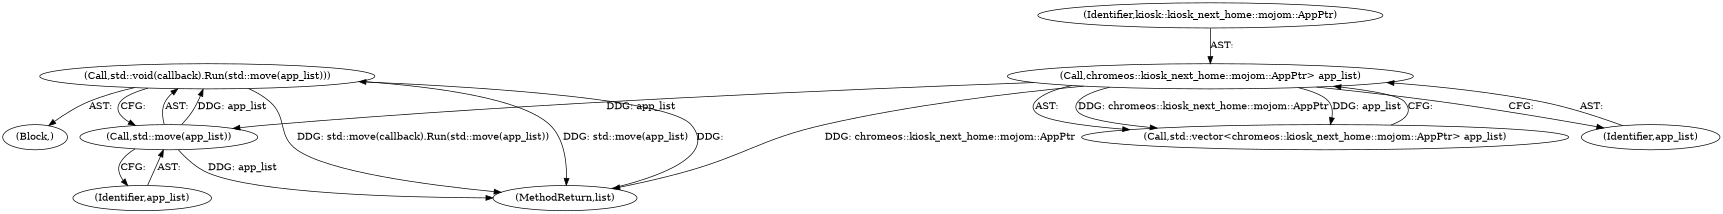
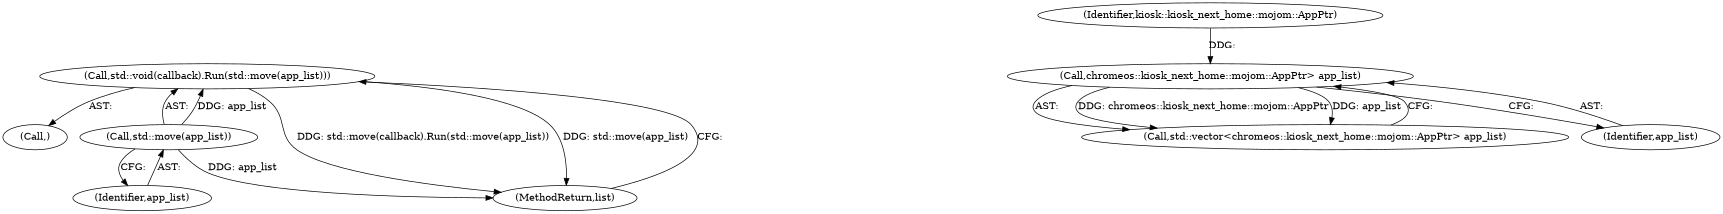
(1224, 46) -> (1224, 46)
(122, 100) -> none
(637, 100) -> none
(848, 120) -> none
(35, 137) -> (35, 137)
(712, 137) -> (712, 137)
